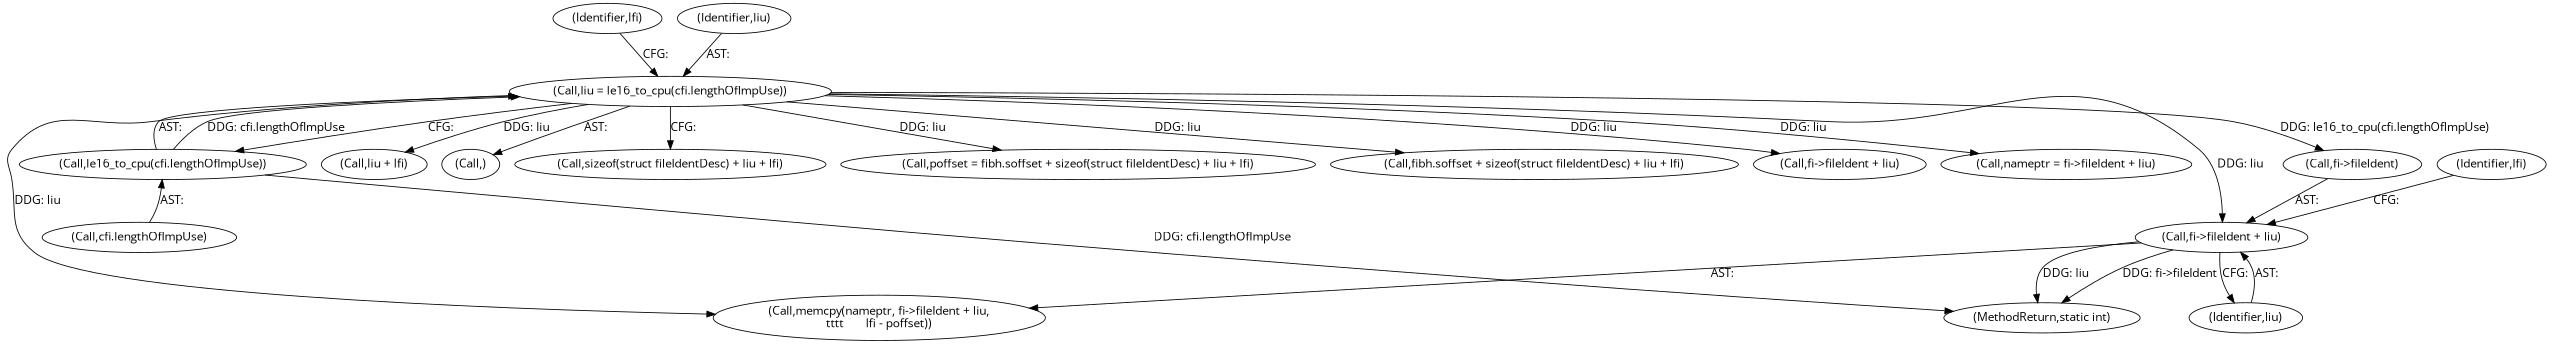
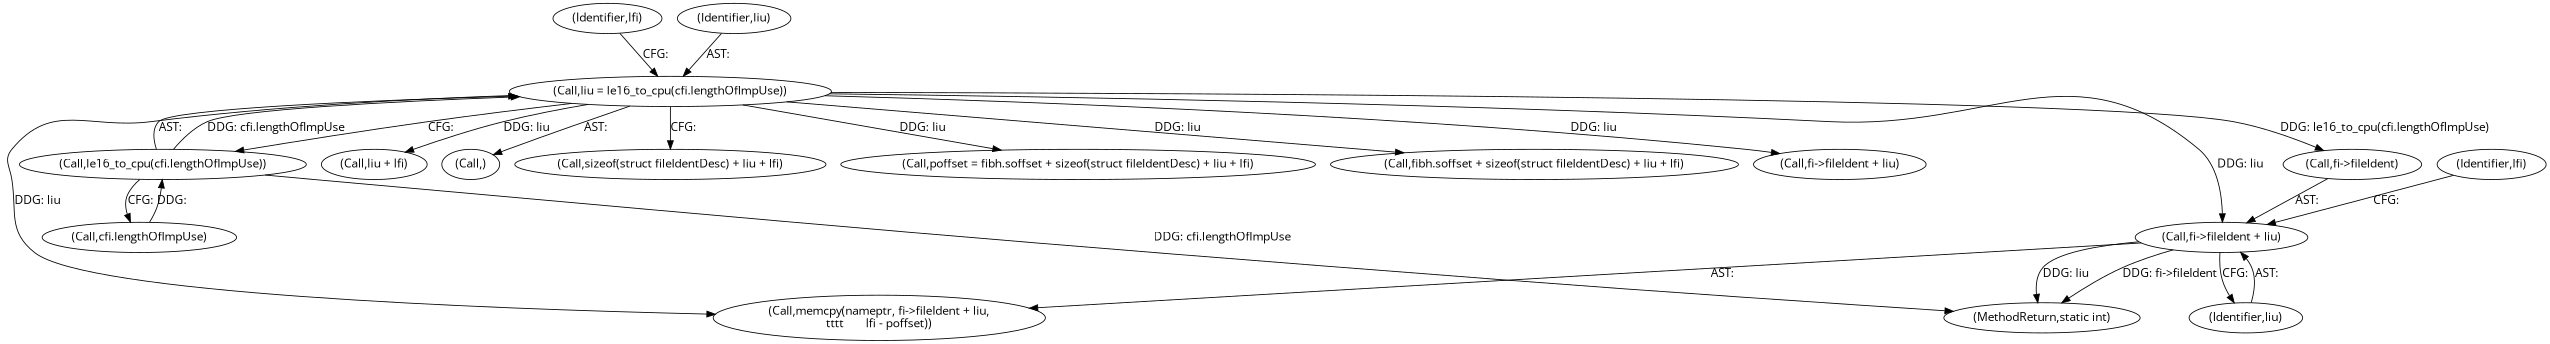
(2066, 164) -> none
none -> (127, 195)
(174, 201) -> (174, 201)
